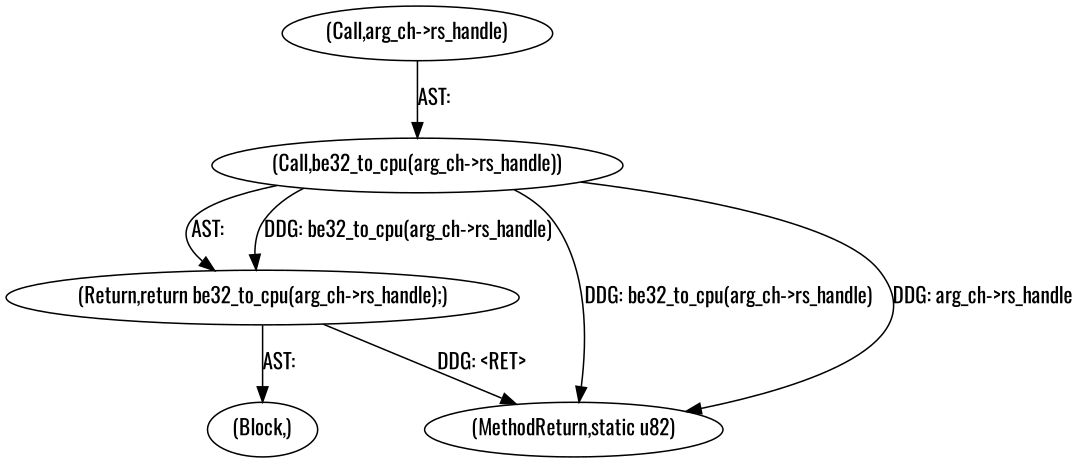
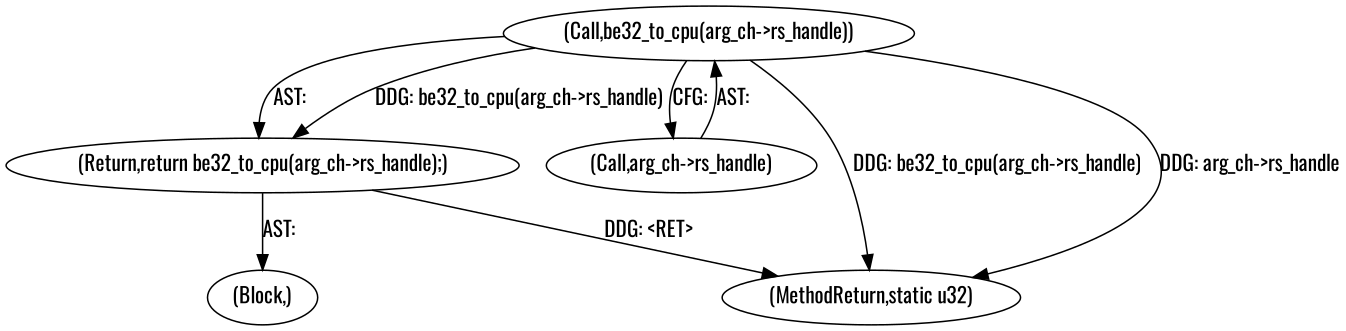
none -> (672, 90)
(574, 430) -> (871, 298)
